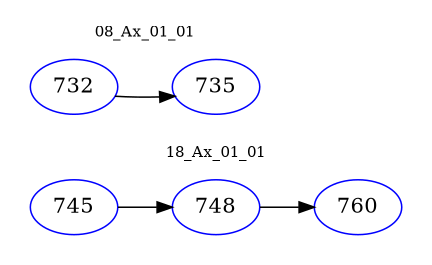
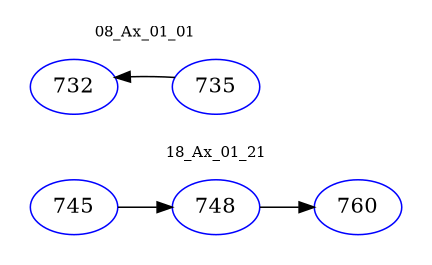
(137, 97) -> (153, 77)
(216, 153) -> (216, 153)
